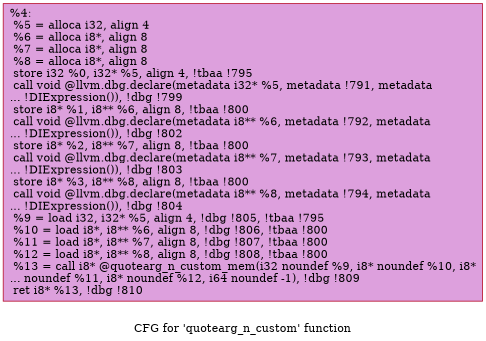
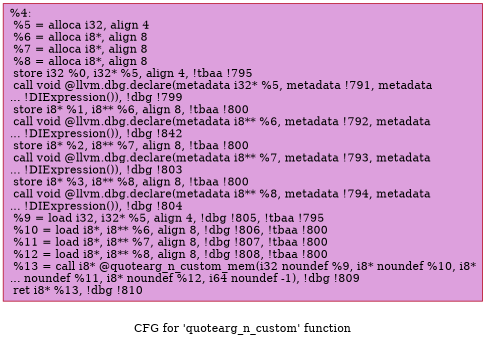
(96, 134) -> (96, 134)
